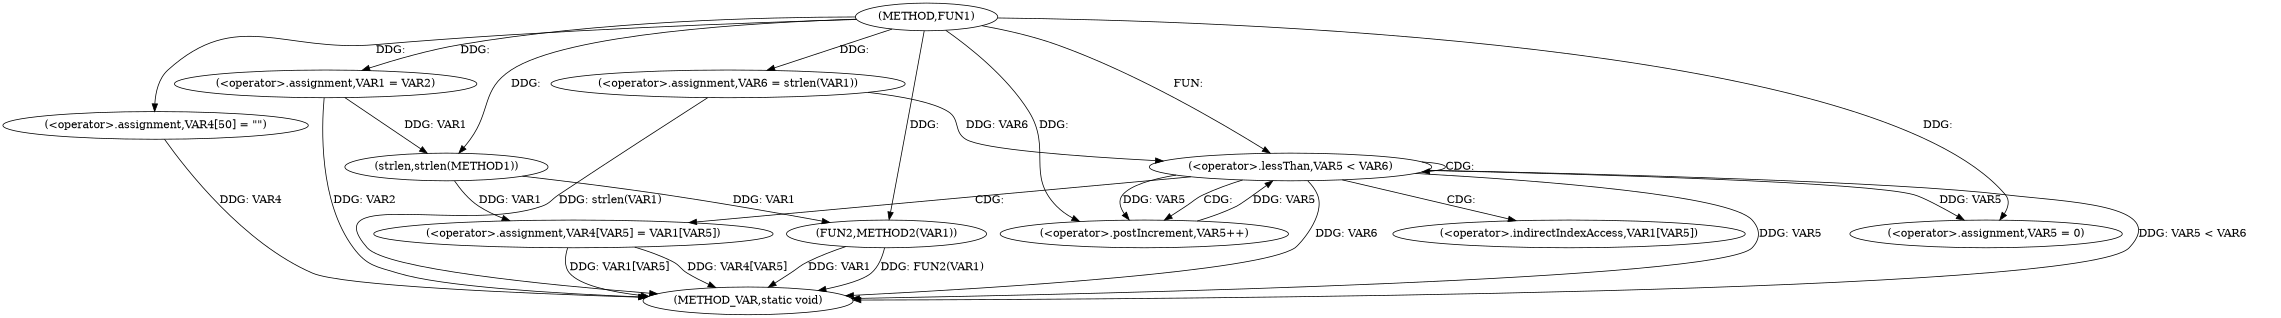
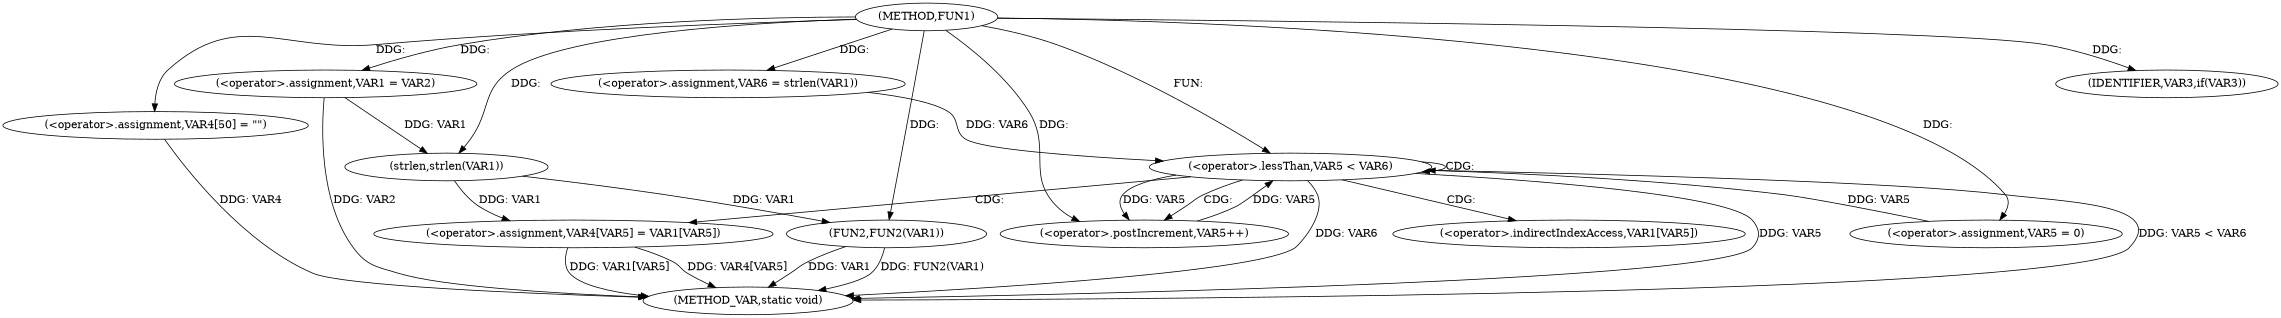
none -> (2167, 84)
(446, 167) -> (446, 167)
(1695, 179) -> (1683, 184)
(391, 215) -> none
(887, 234) -> (887, 234)
